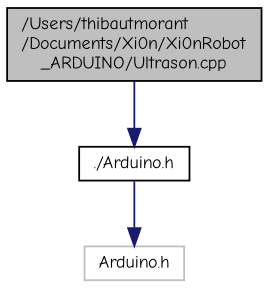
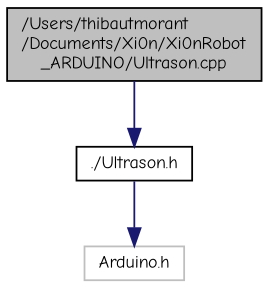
(134, 164) -> (134, 164)
